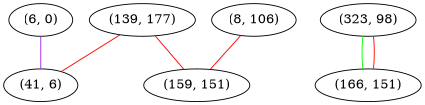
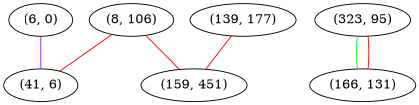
(368, 20) -> (363, 20)
(91, 53) -> (86, 53)
(197, 85) -> (194, 85)
(368, 85) -> (363, 85)
